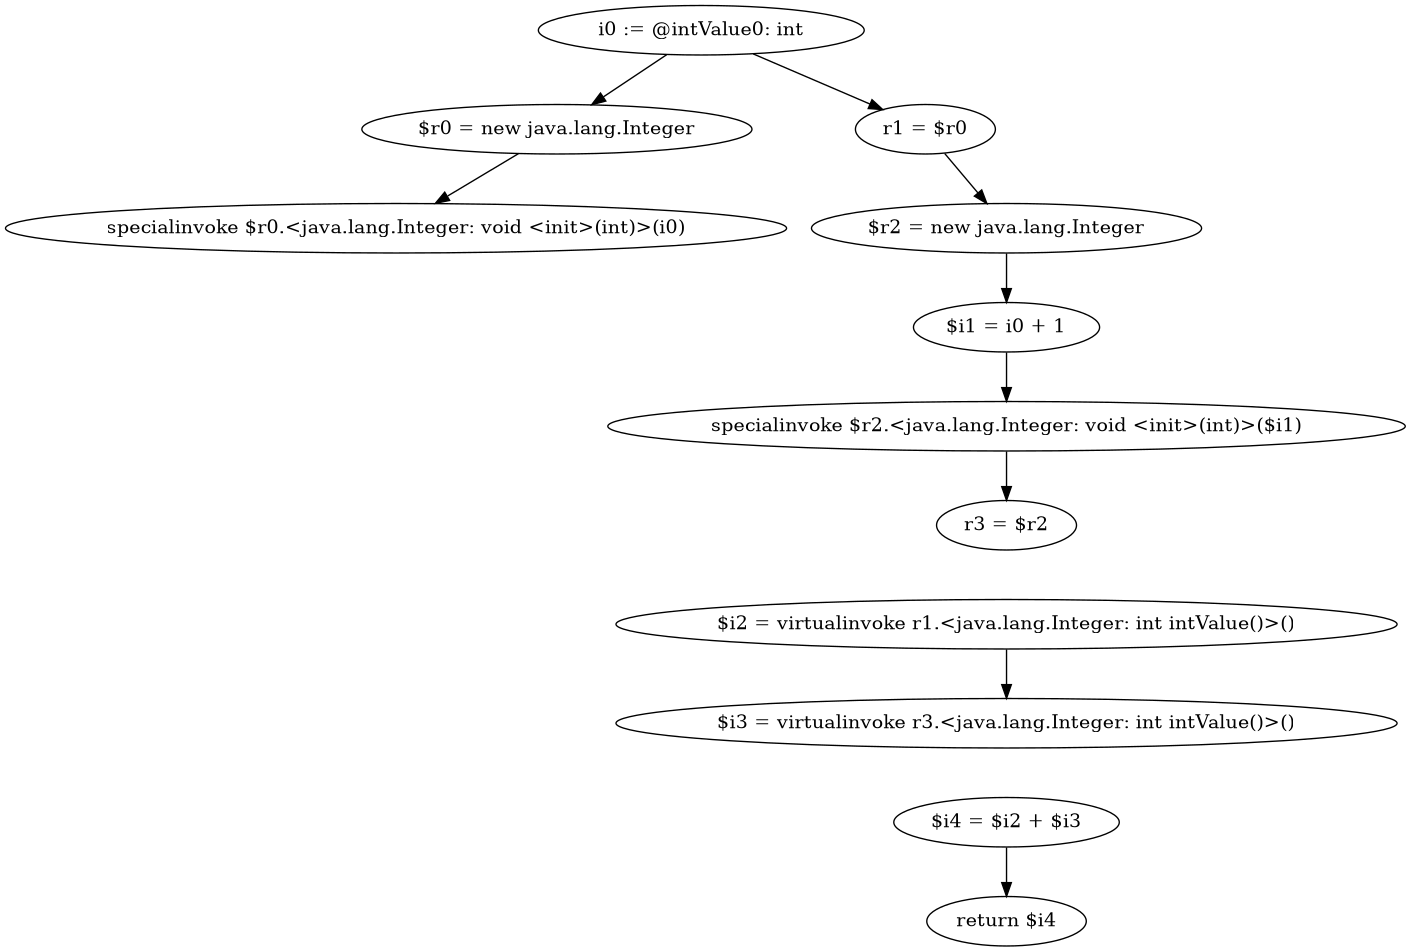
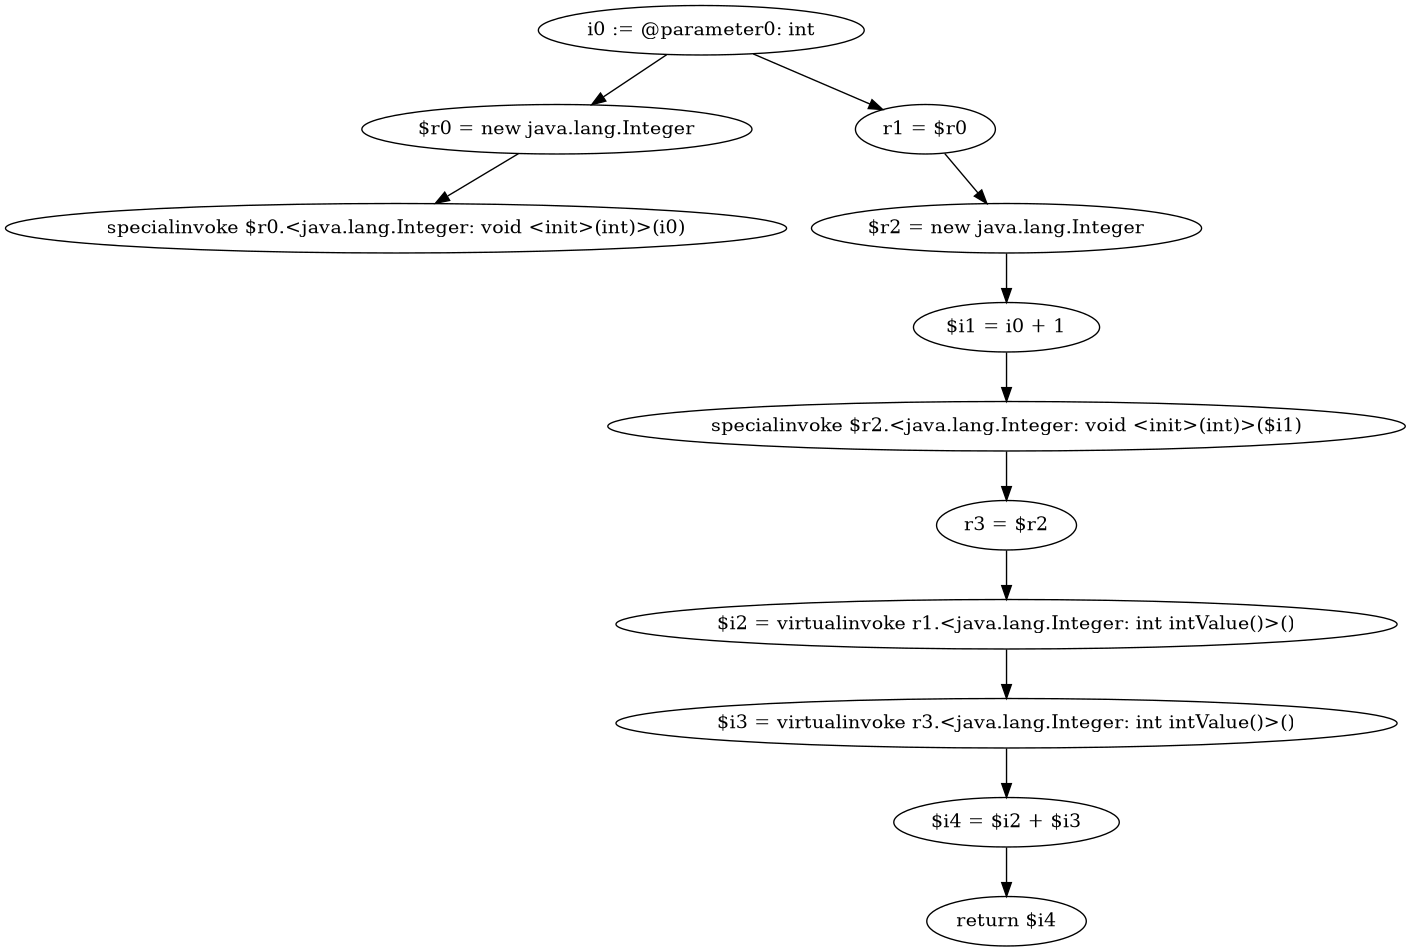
(701, 30) -> (701, 30)
none -> (1007, 568)
none -> (1007, 766)
